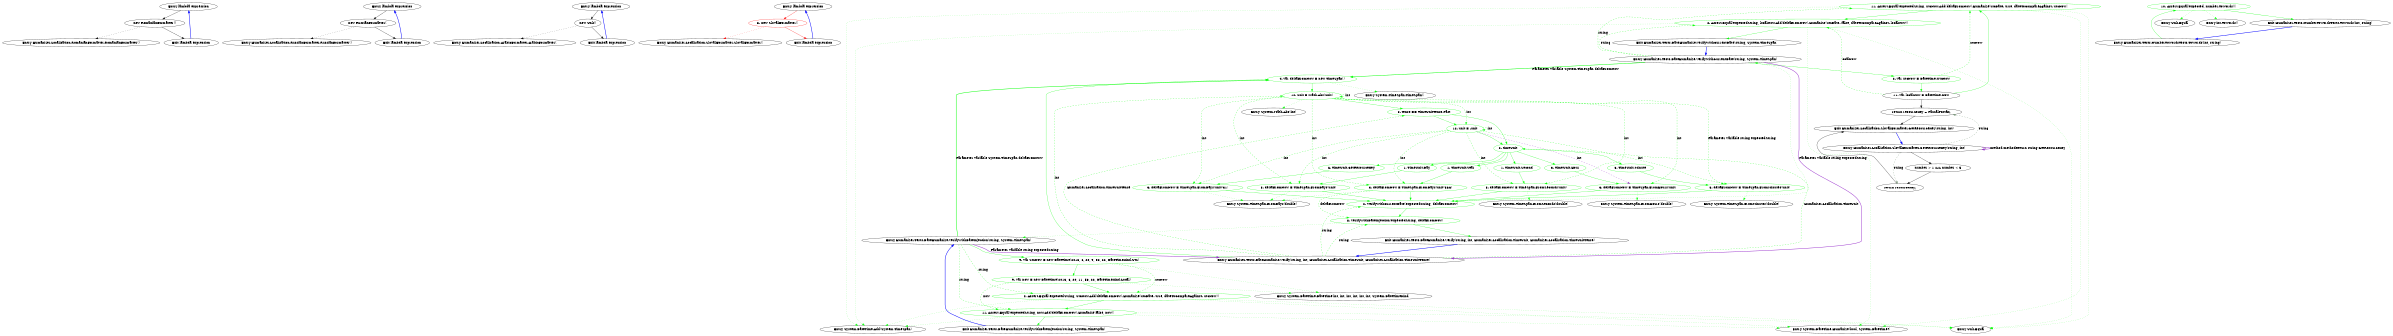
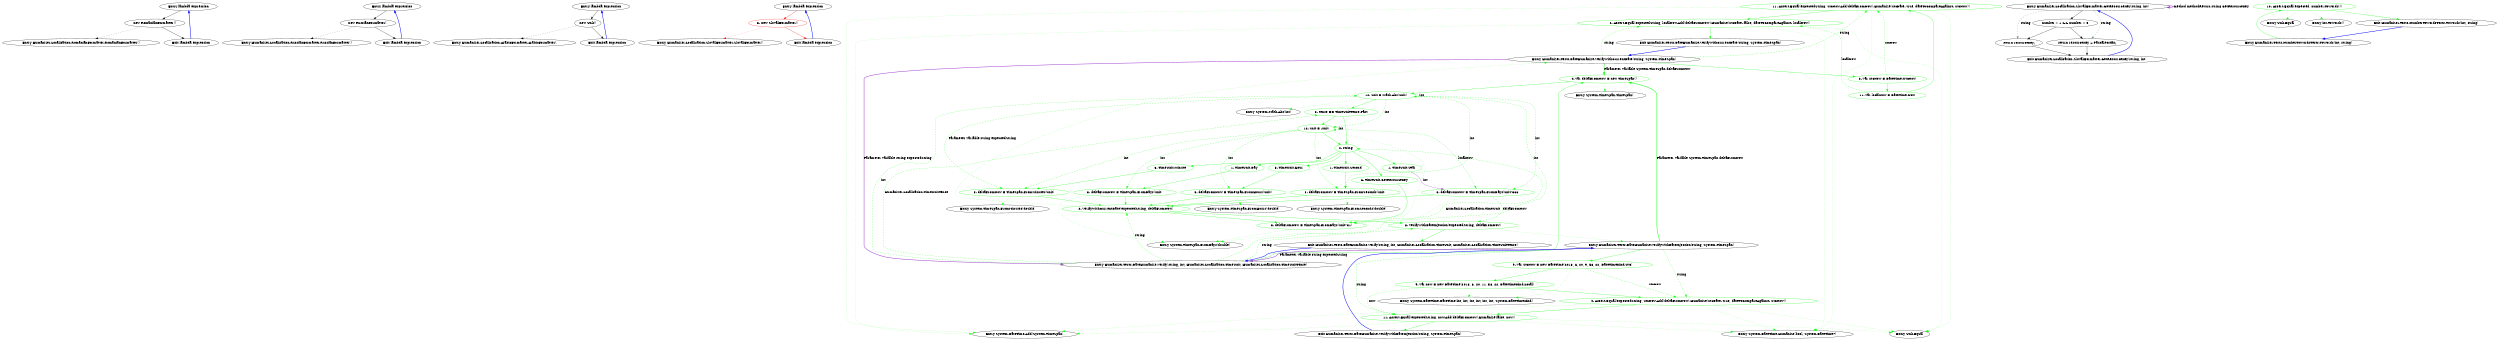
(1921, 96) -> (1887, 96)
(1624, 102) -> none
(1921, 103) -> (2075, 32)
(1236, 133) -> none
(1322, 147) -> (1425, 167)
(1508, 148) -> (1346, 148)
(1554, 152) -> (1246, 144)
(1403, 158) -> (1466, 158)
(1437, 177) -> (1424, 184)
(1297, 196) -> (1219, 217)
